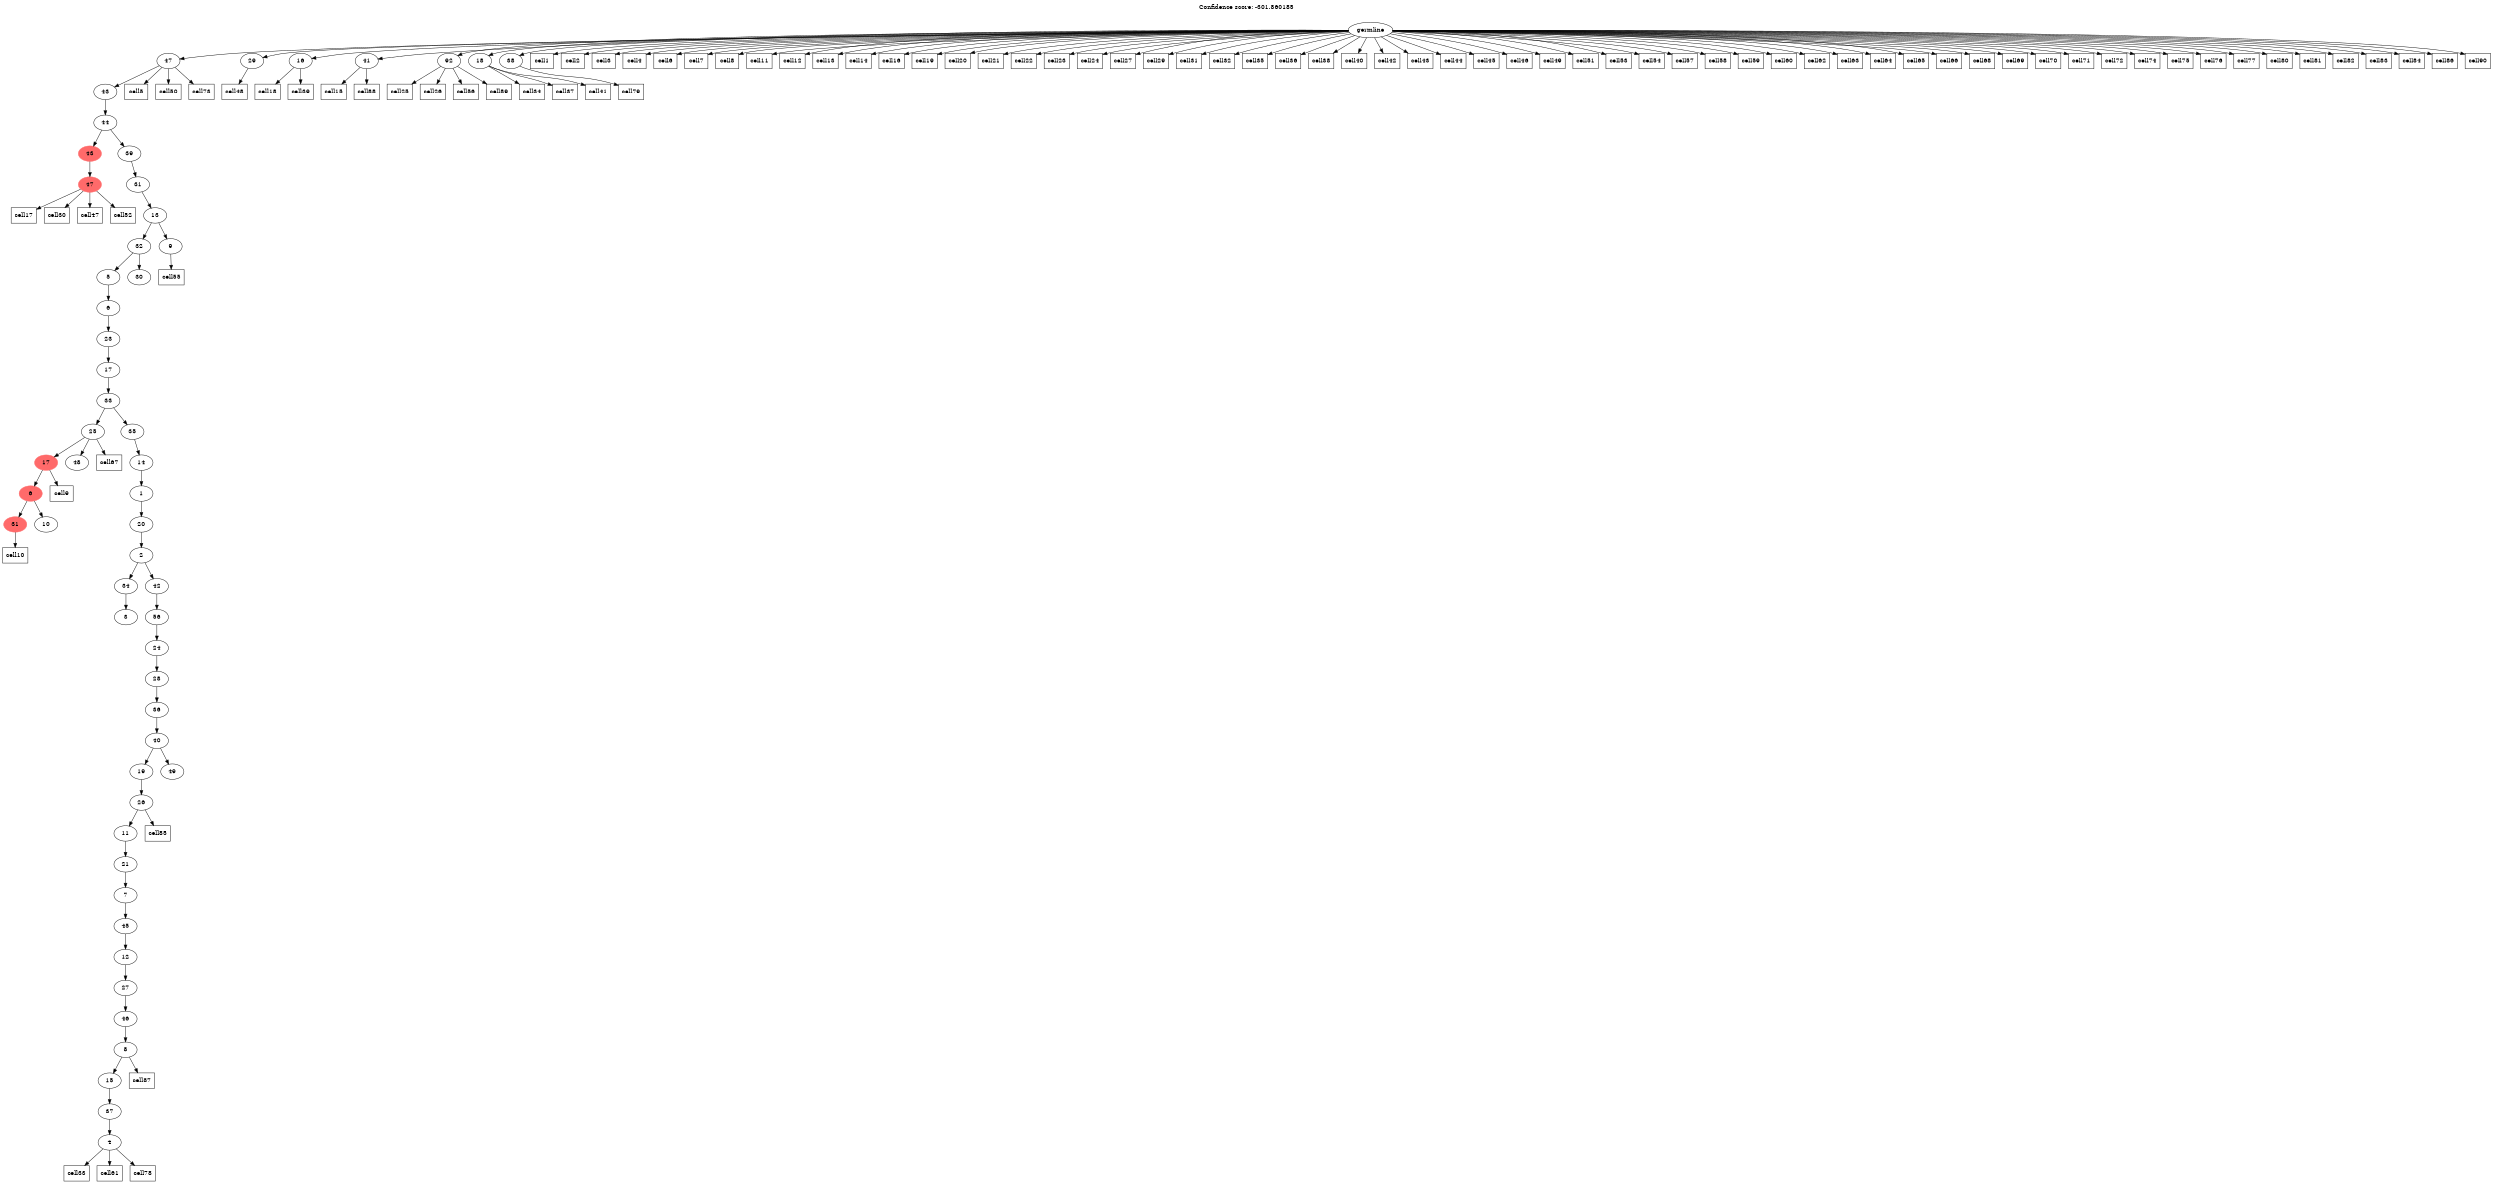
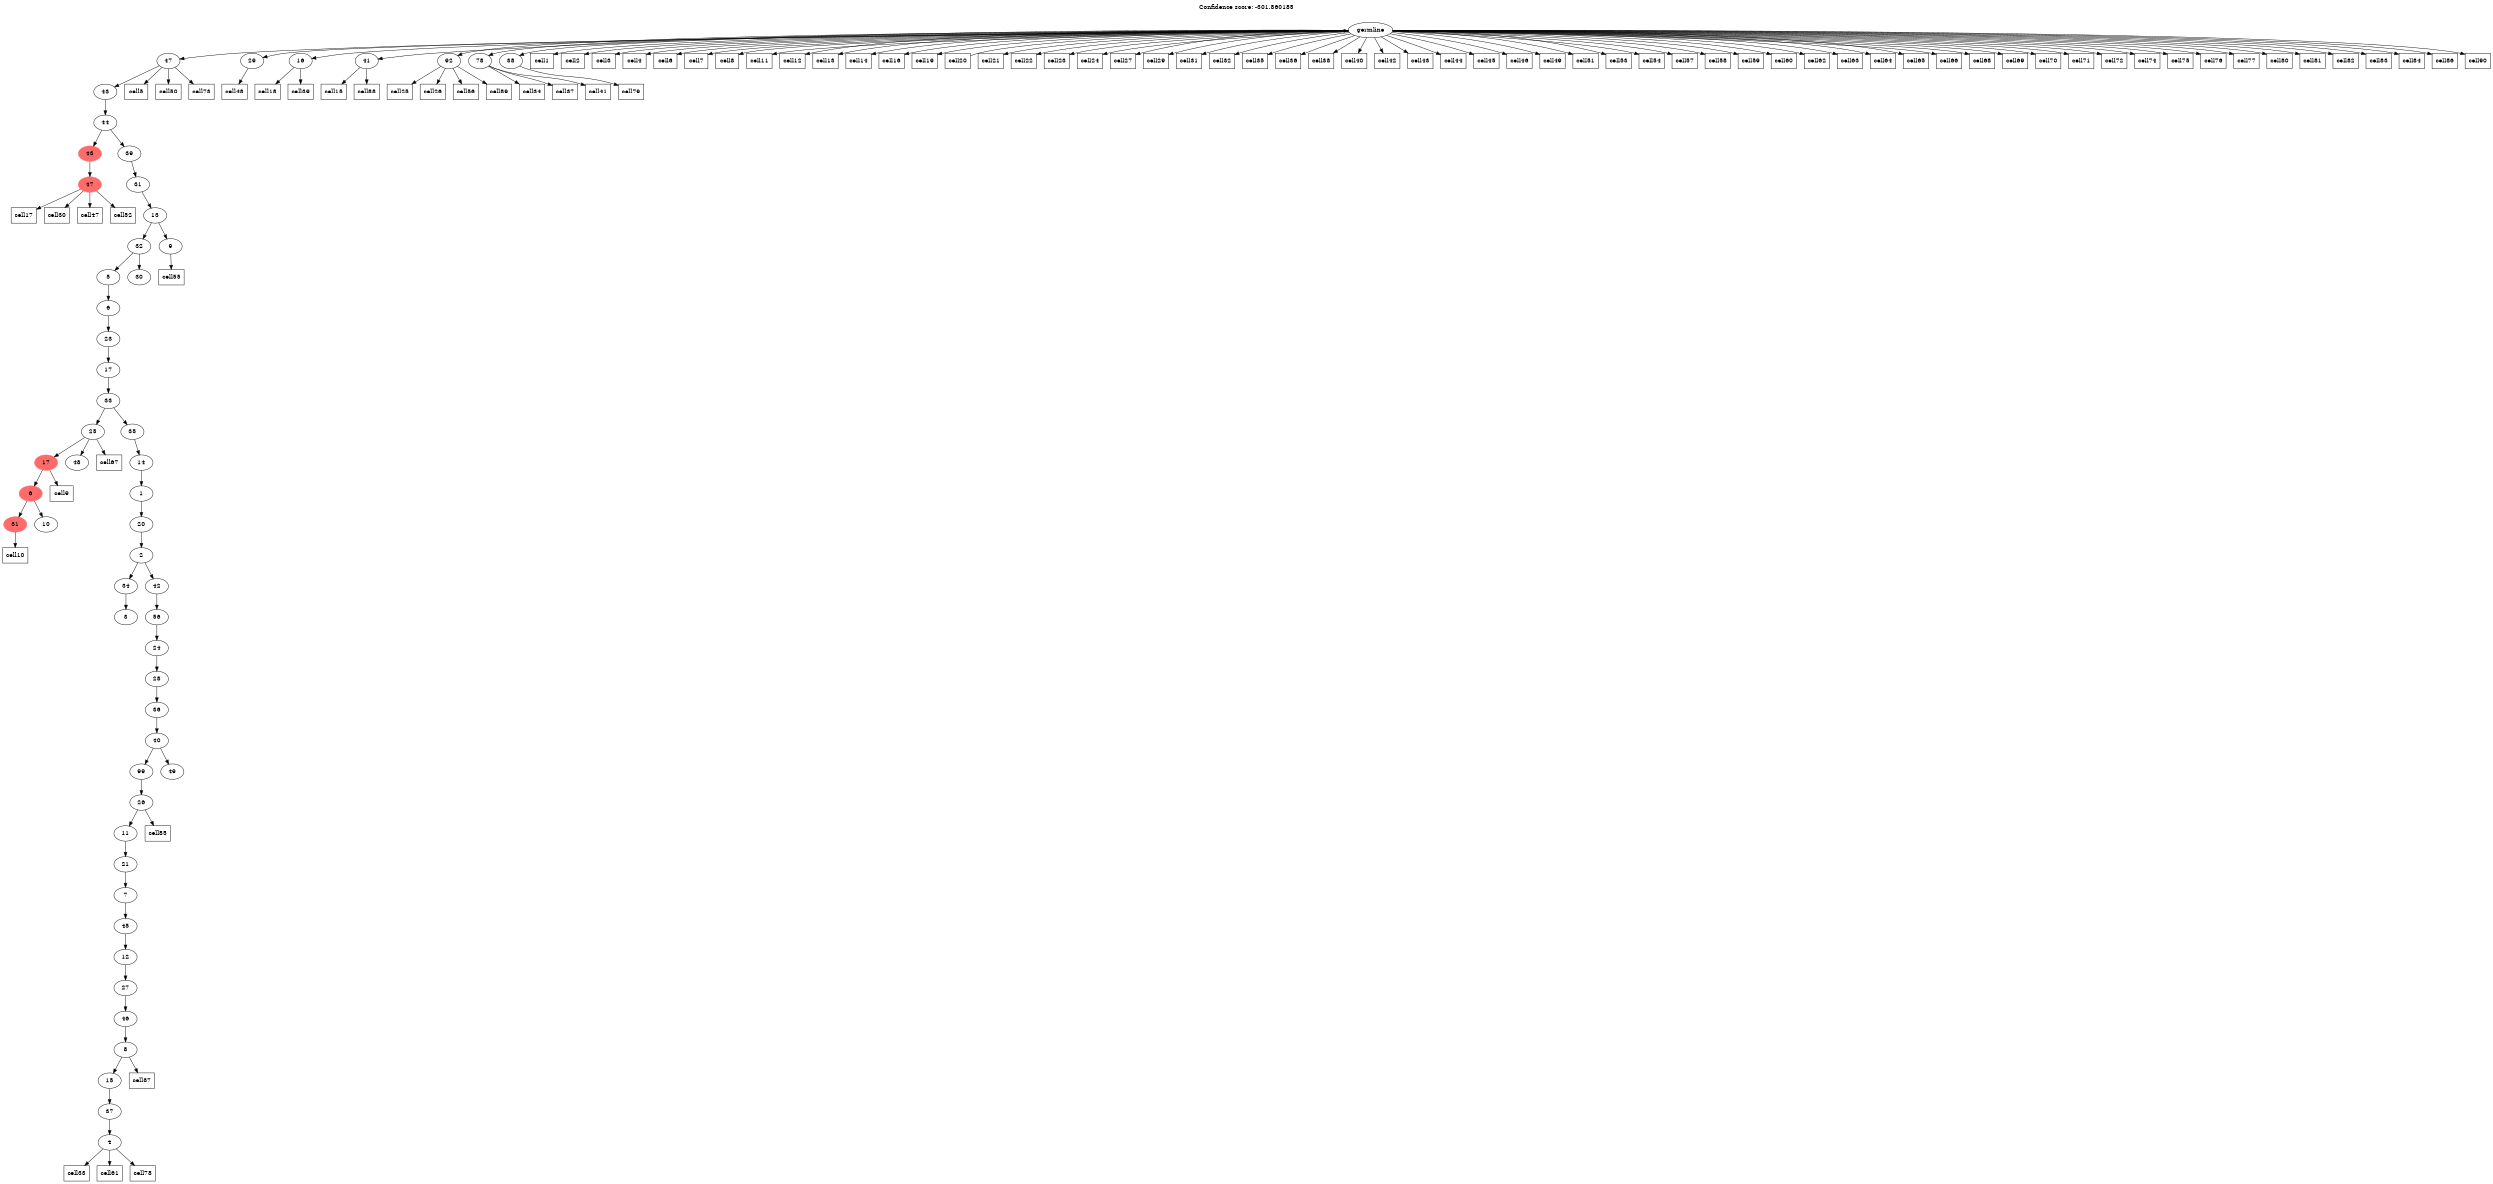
(1161, 36) -> (1157, 36)
(480, 61) -> (480, 61)
(141, 772) -> (141, 772)
